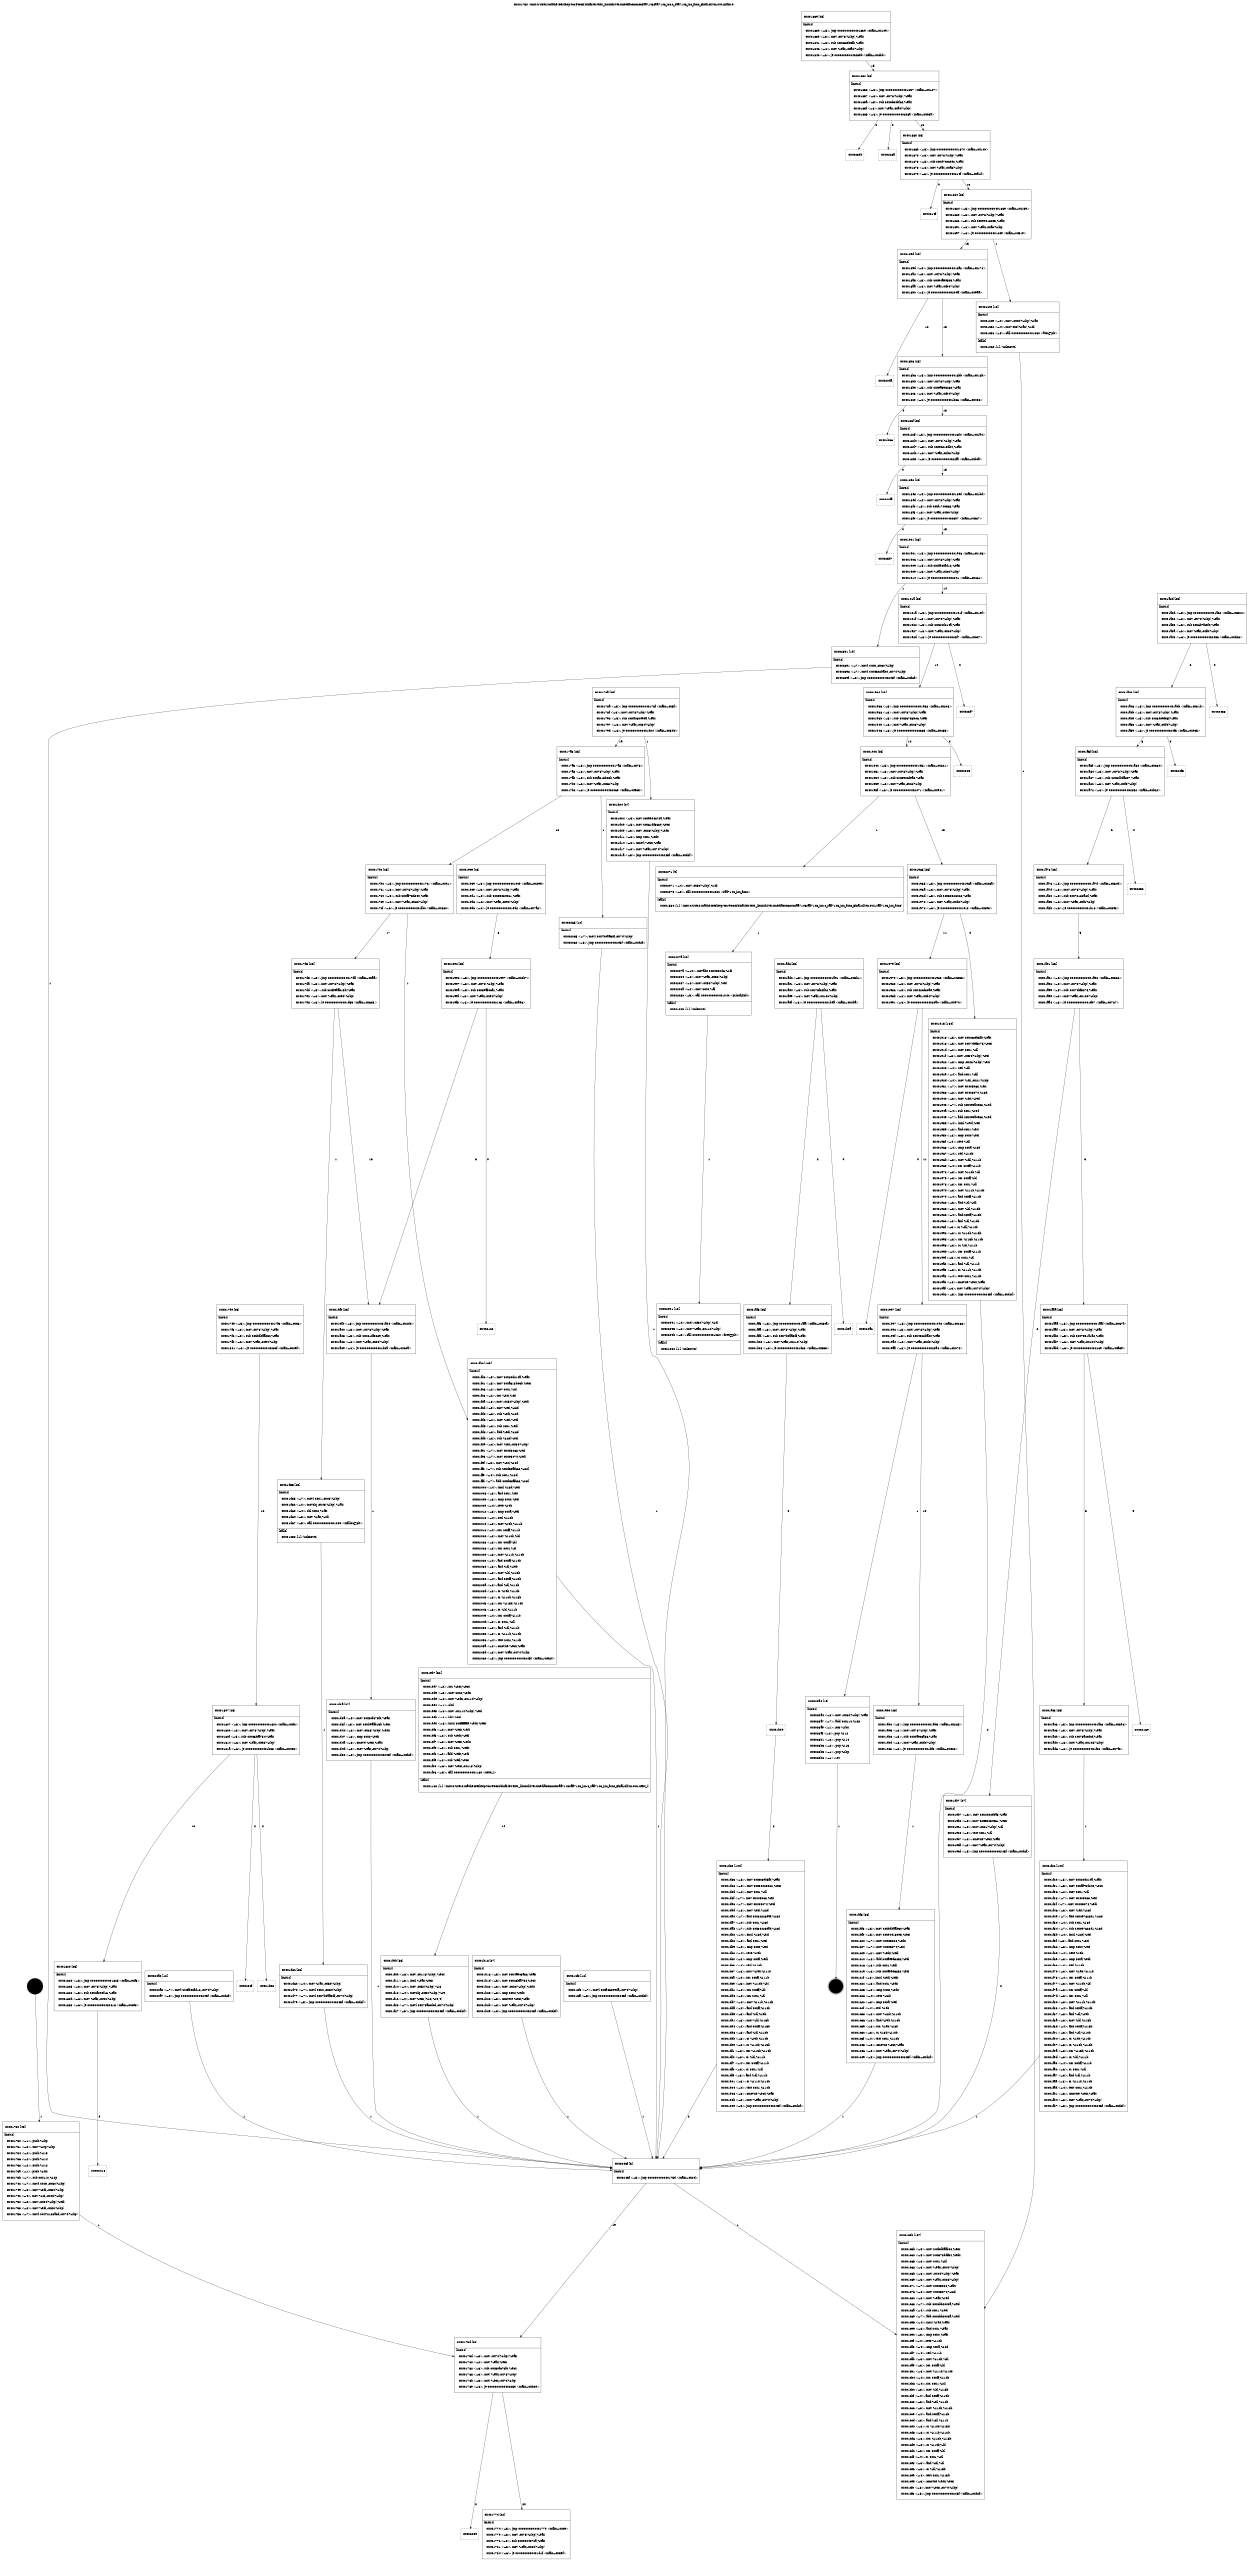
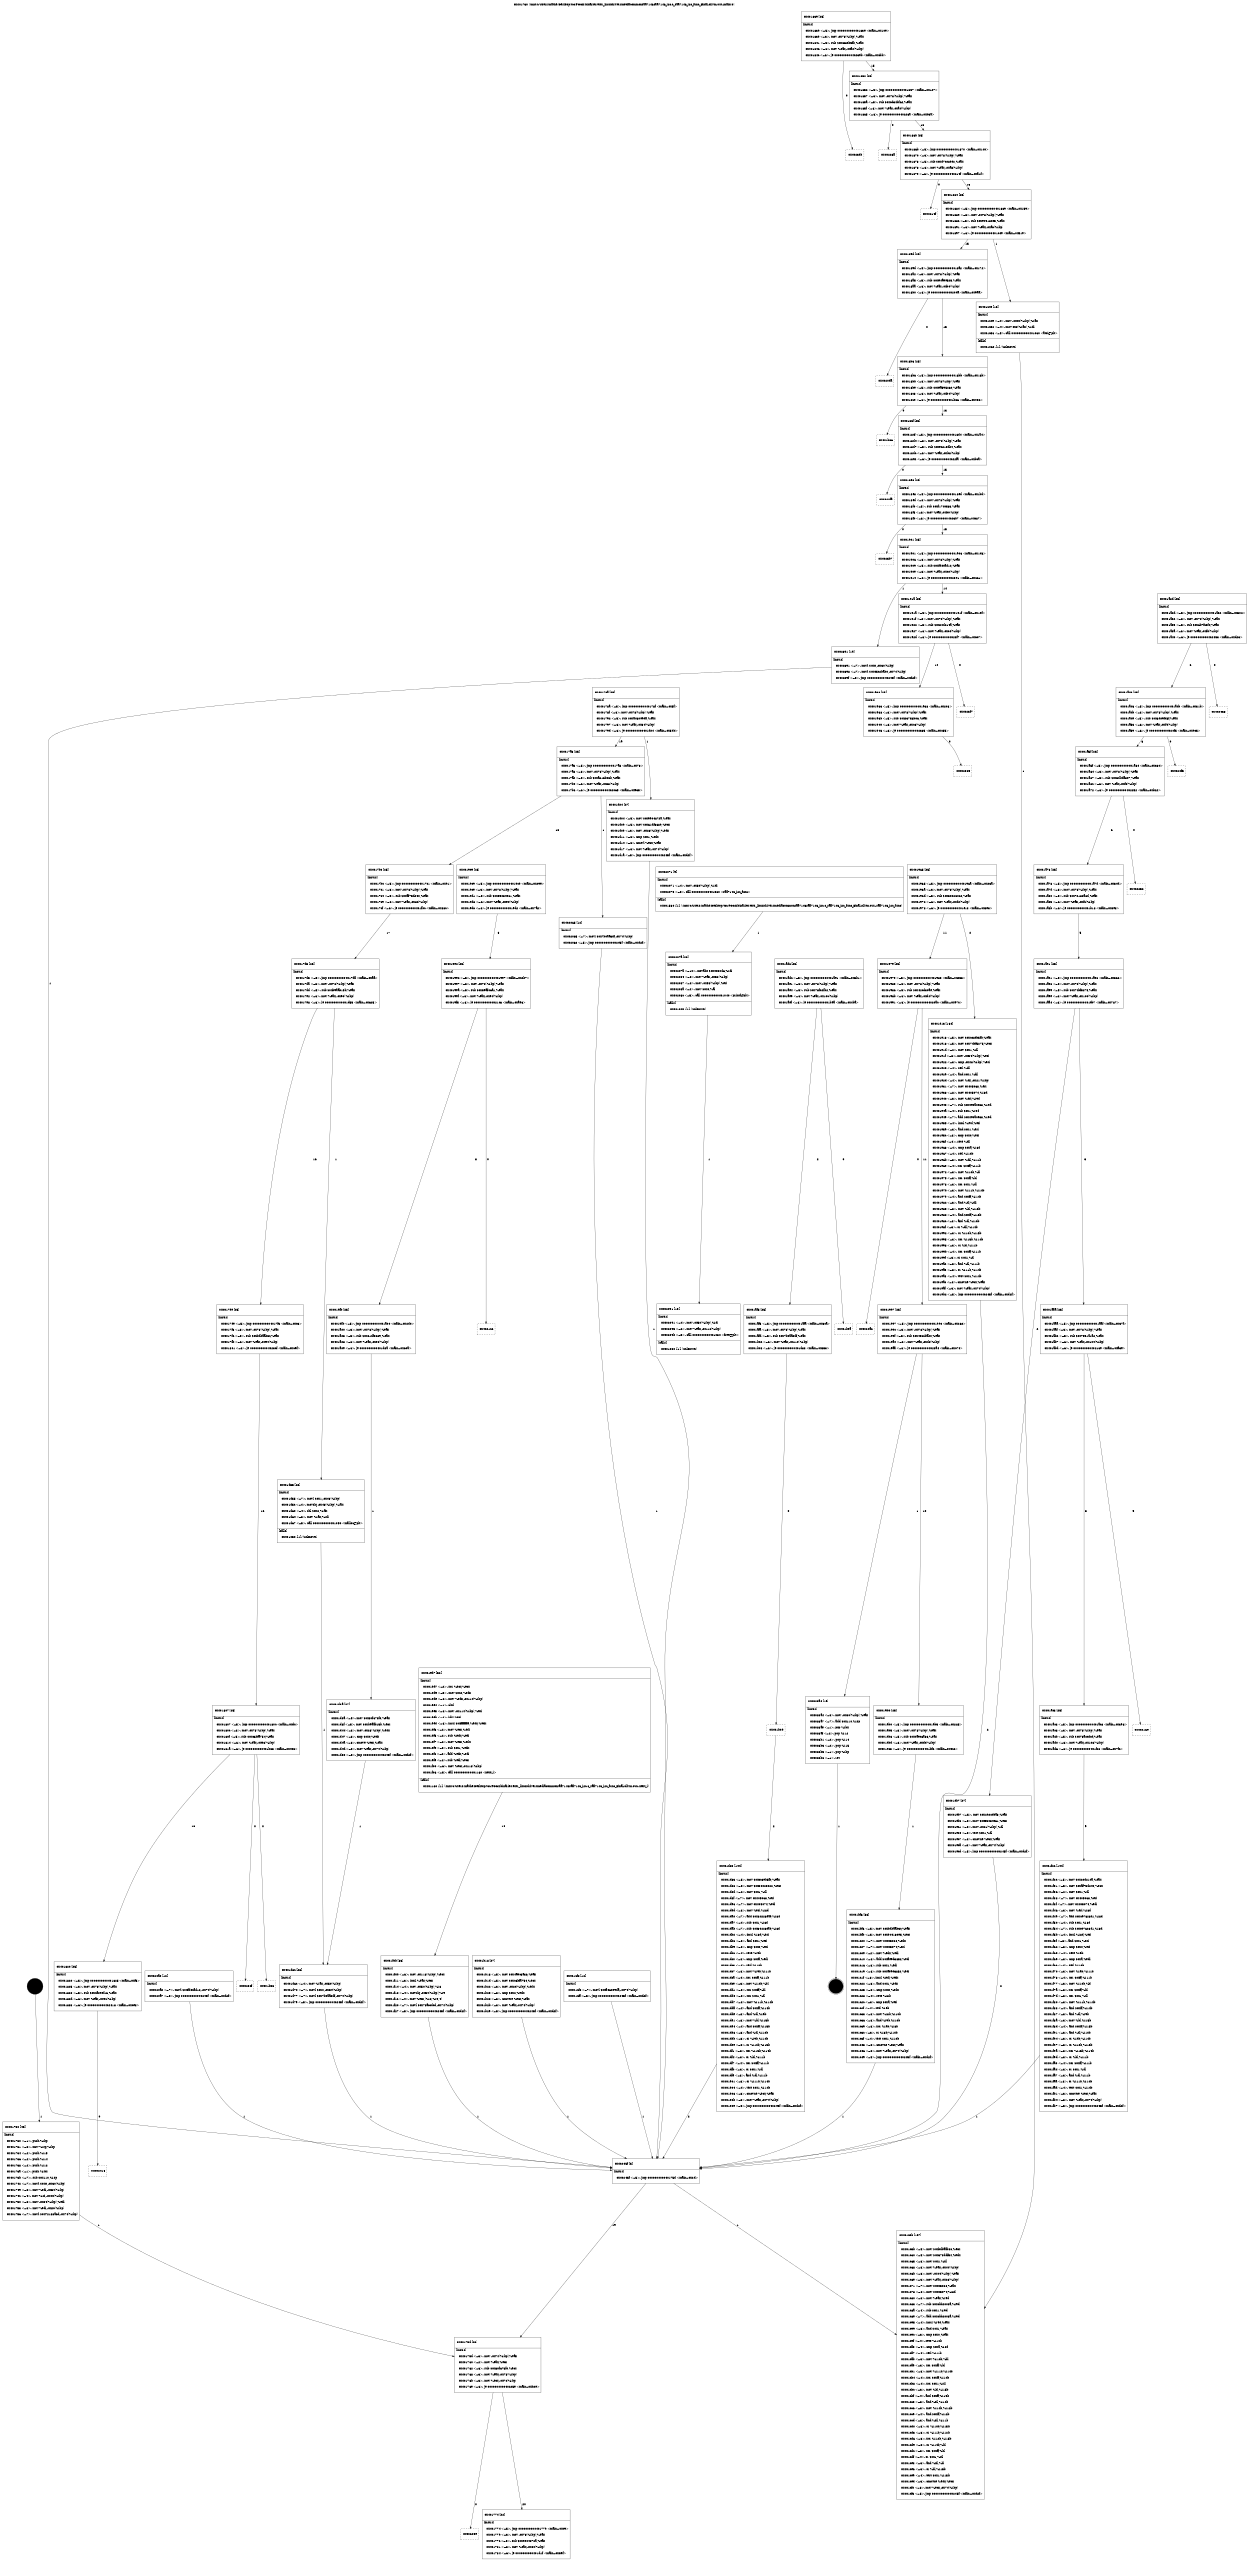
(869, 134) -> (843, 105)
(926, 327) -> (926, 327)
(905, 771) -> none
(353, 1155) -> (277, 1153)
(512, 1511) -> none
(1085, 1826) -> (1085, 1826)
(373, 2058) -> (347, 1862)
